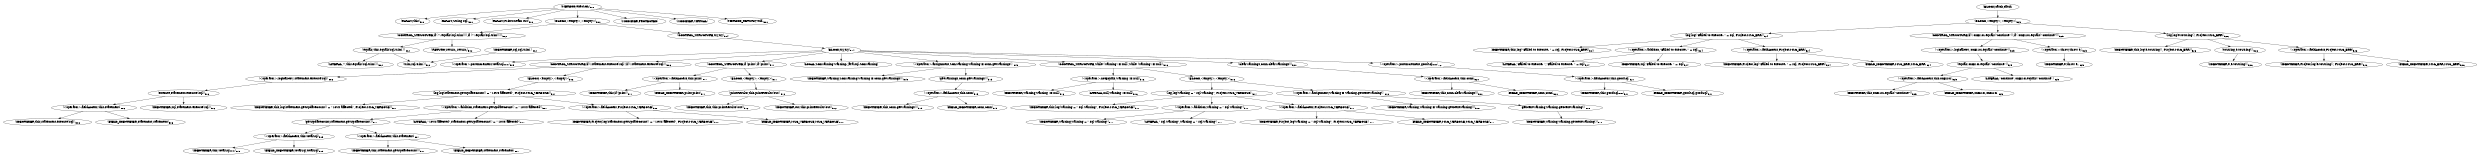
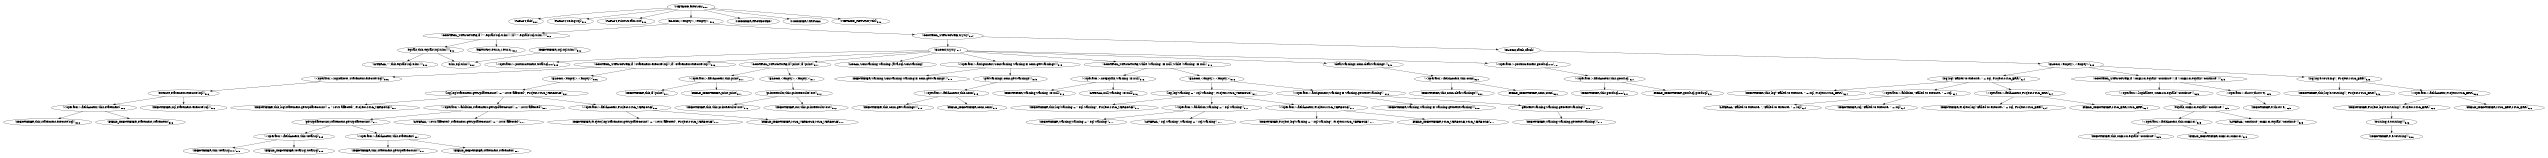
none -> (1239, 43)
(2218, 43) -> (2392, 114)
